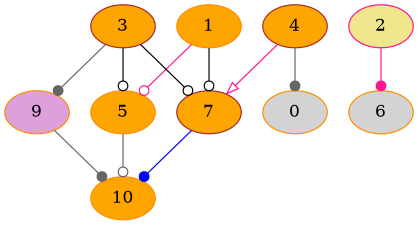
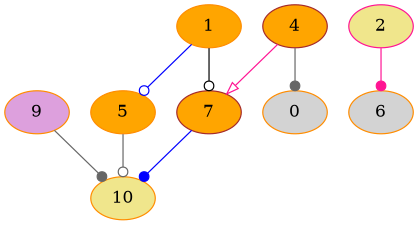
(123, 26) -> none
(172, 64) -> (170, 66)
(123, 198) -> (123, 198)
